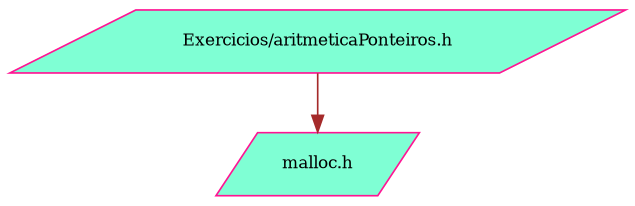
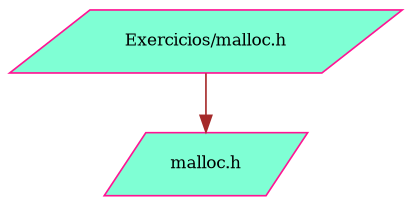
(318, 41) -> (206, 41)
